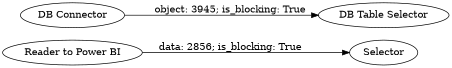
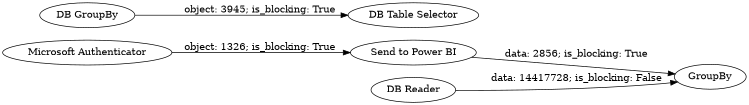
(72, 15) -> (87, 15)
(72, 53) -> (413, 53)
none -> (87, 53)
(384, 53) -> (710, 77)
none -> (413, 90)
